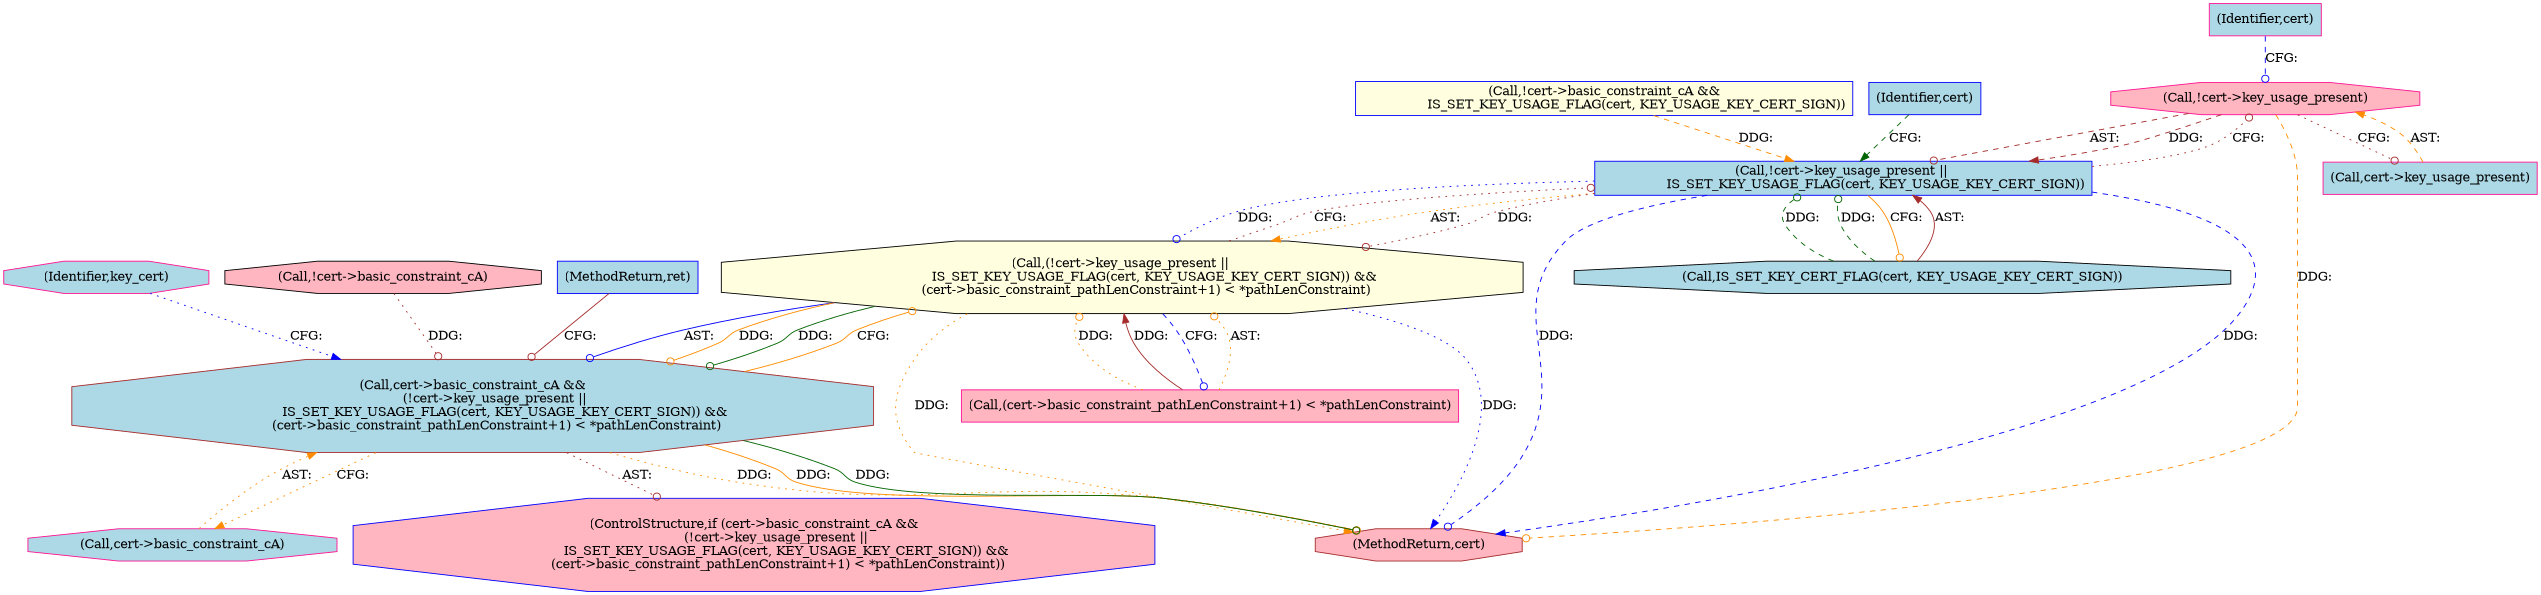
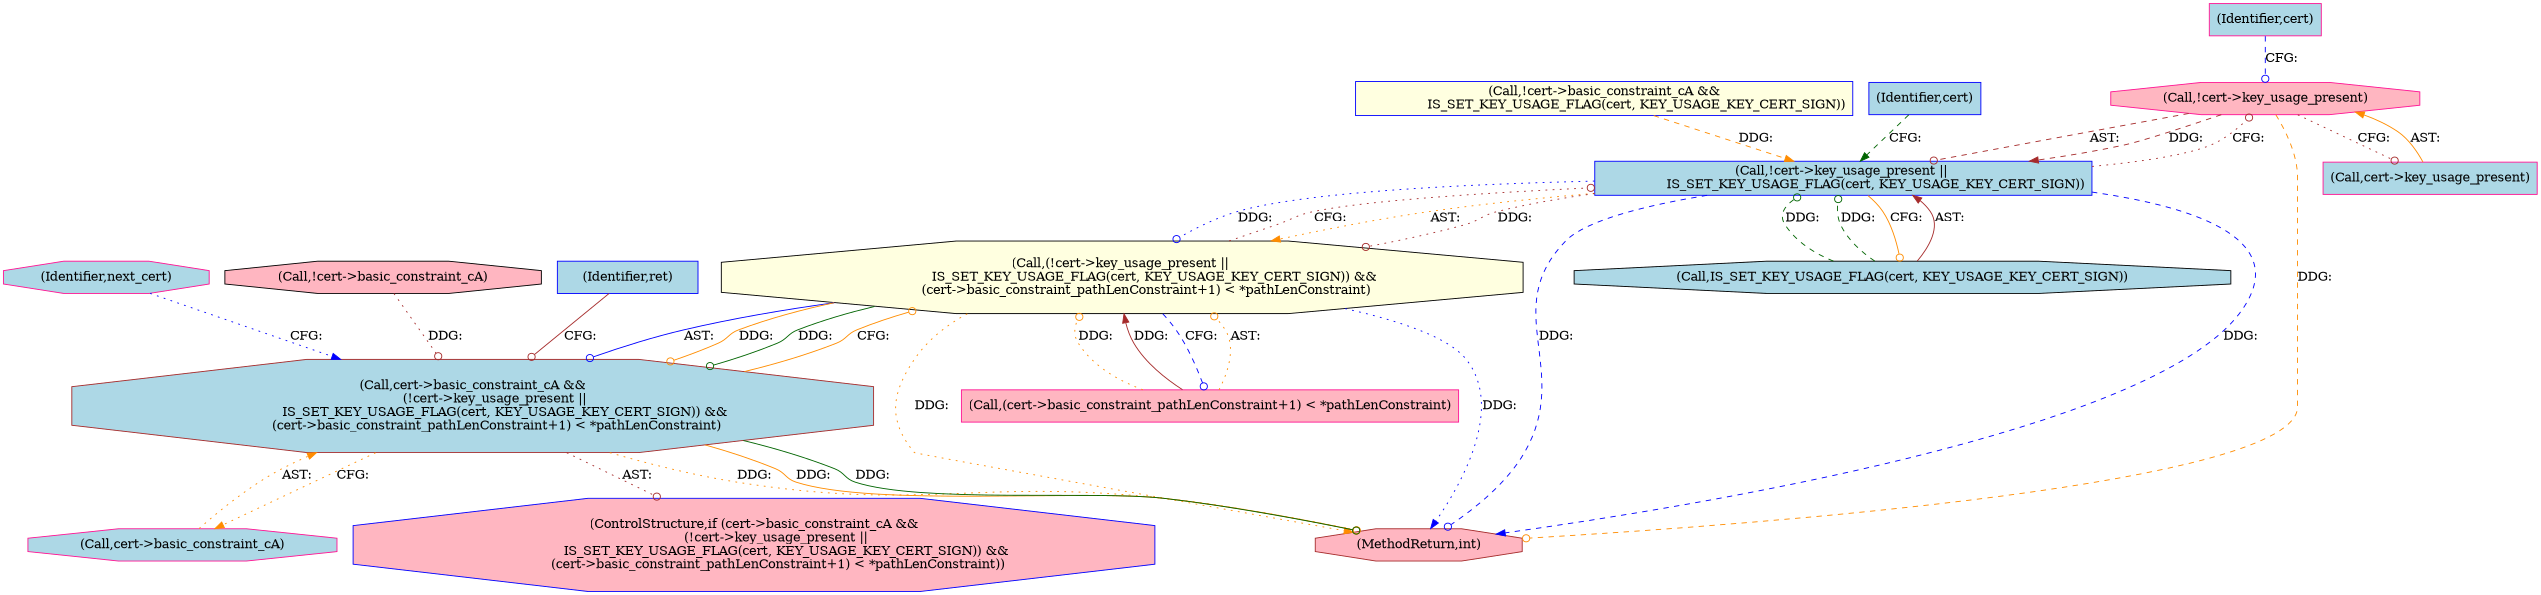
(2399, 132) -> (2399, 132)
(106, 277) -> (106, 277)
(628, 277) -> (628, 277)
(1902, 277) -> (1902, 277)
(1419, 545) -> (1419, 545)
